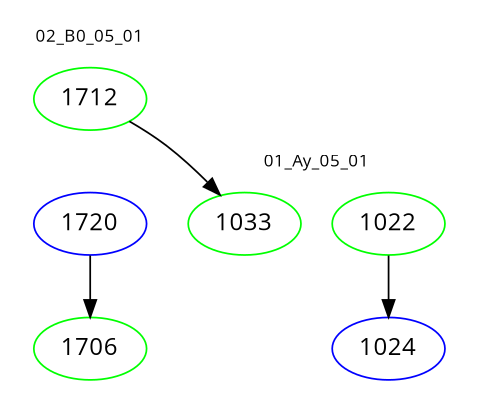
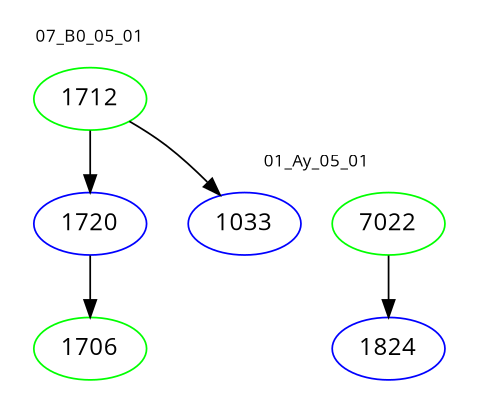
(90, 37) -> (90, 37)
none -> (90, 153)
(245, 224) -> (245, 224)
(389, 224) -> (389, 224)
(389, 349) -> (389, 349)
